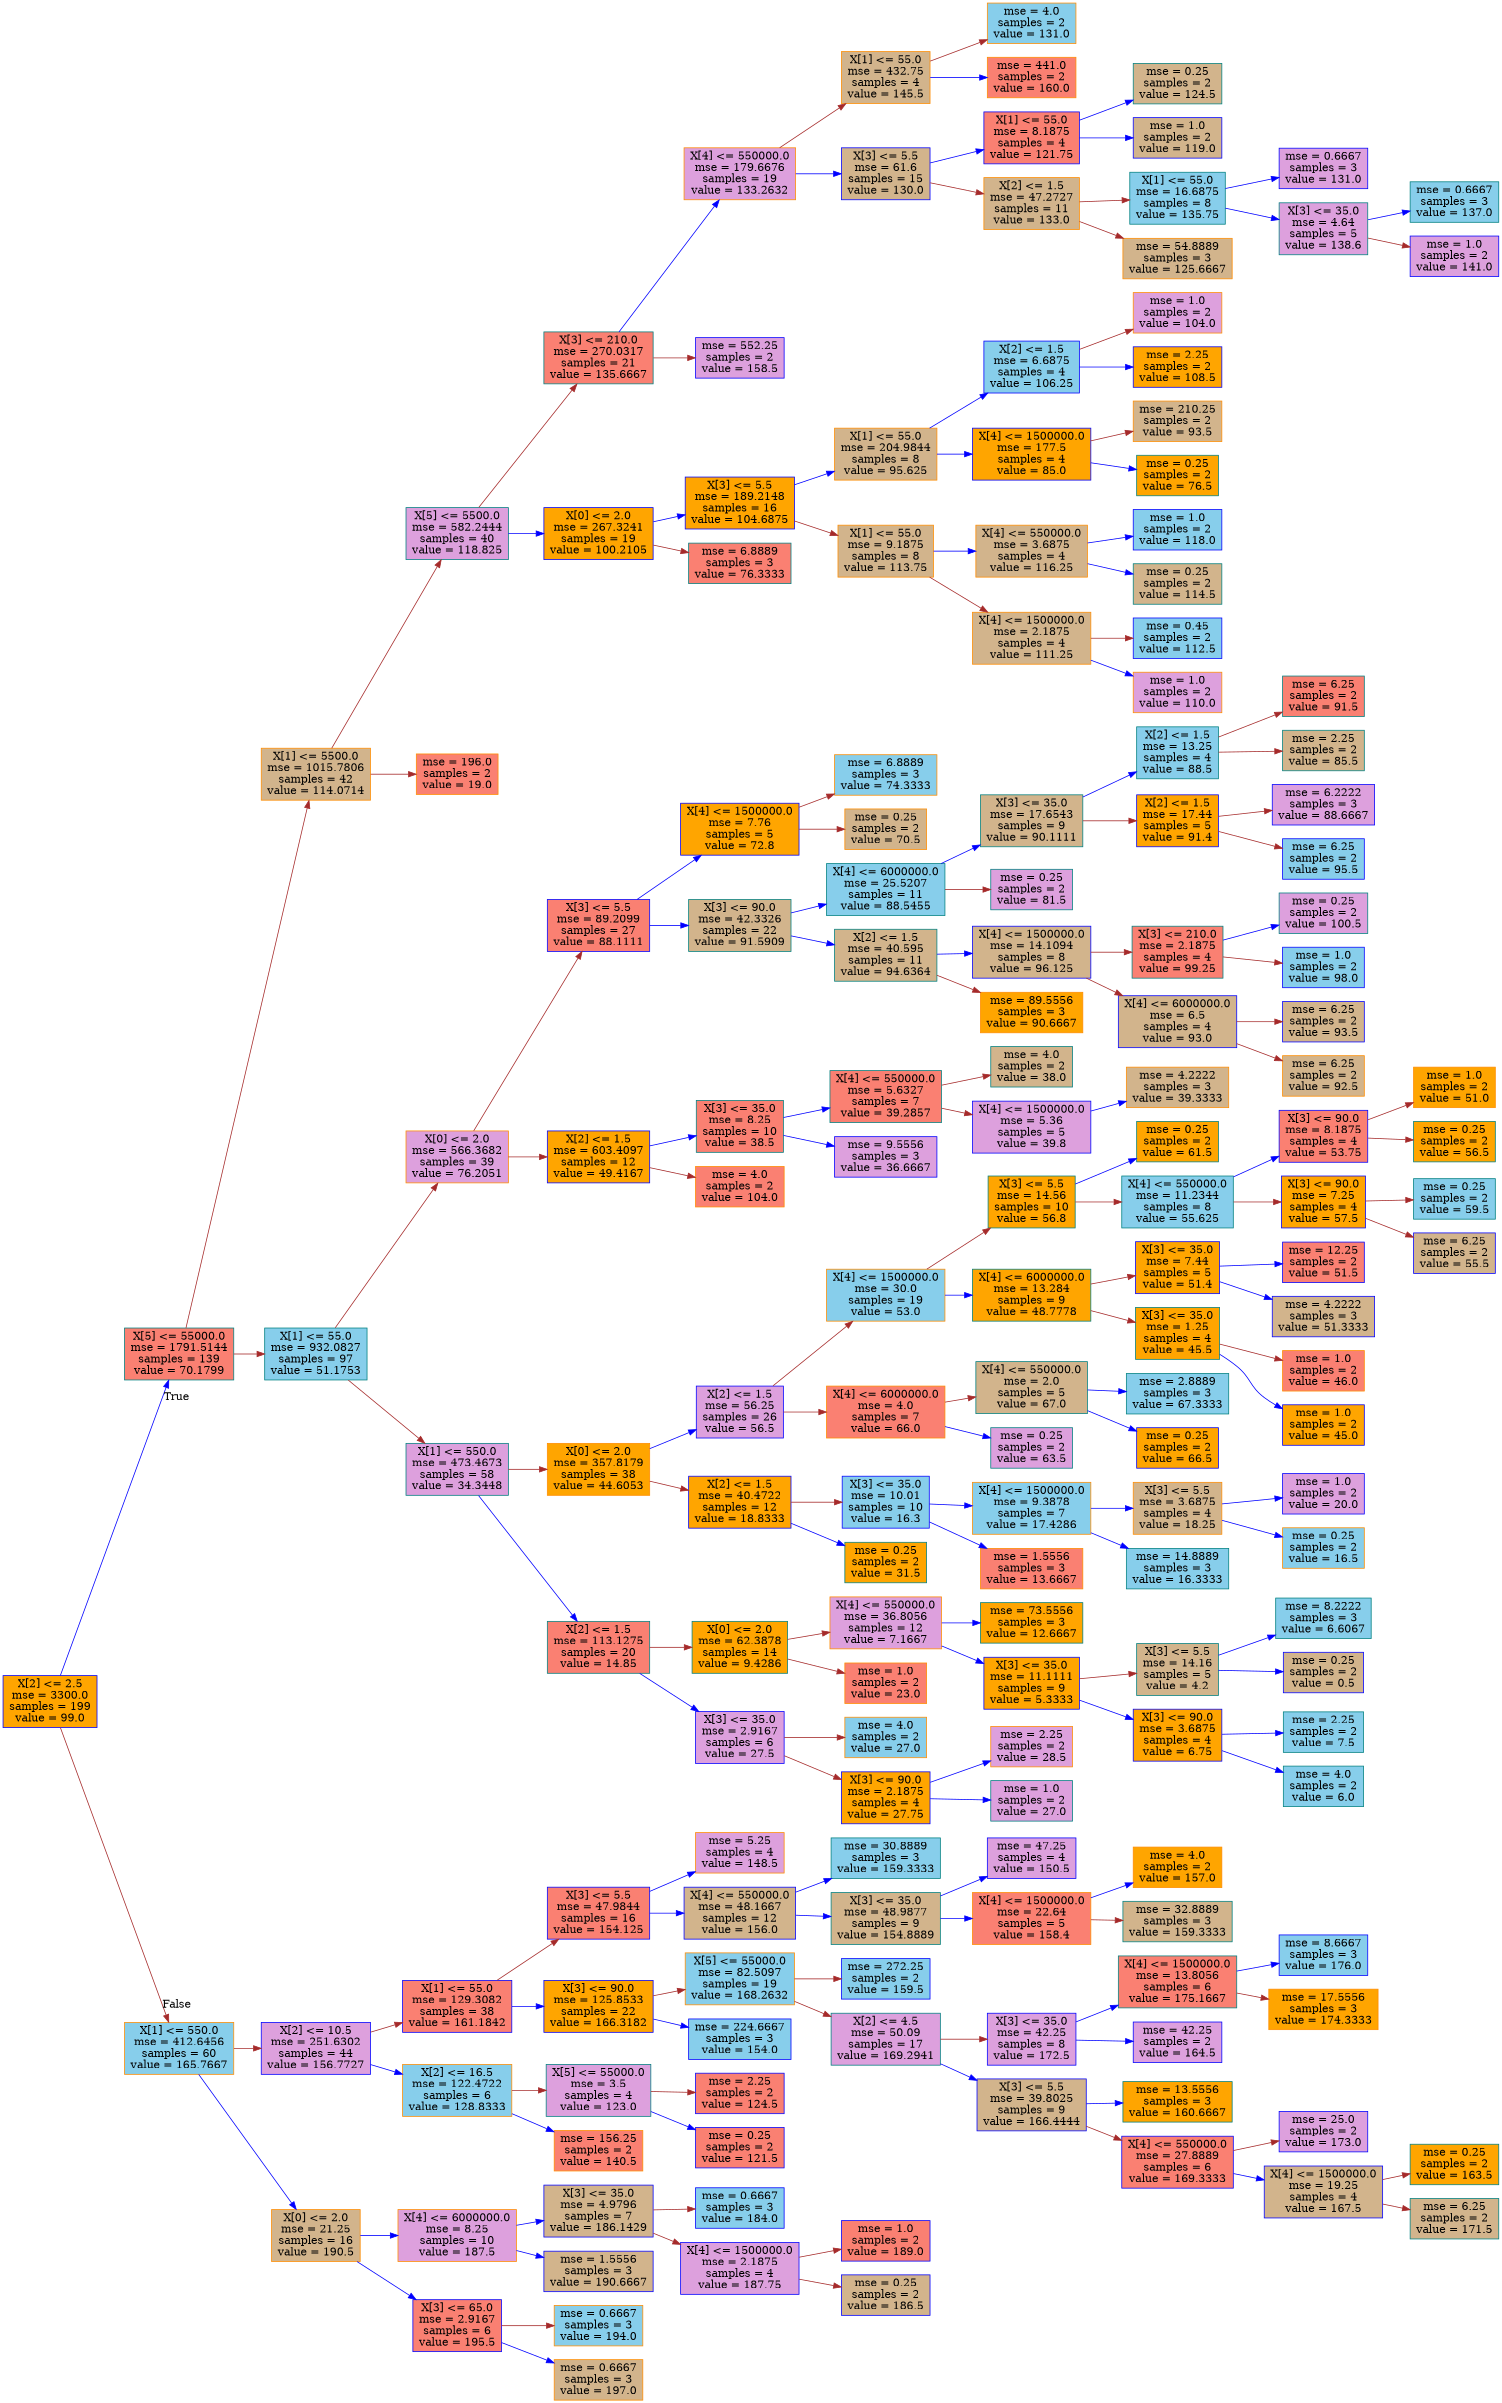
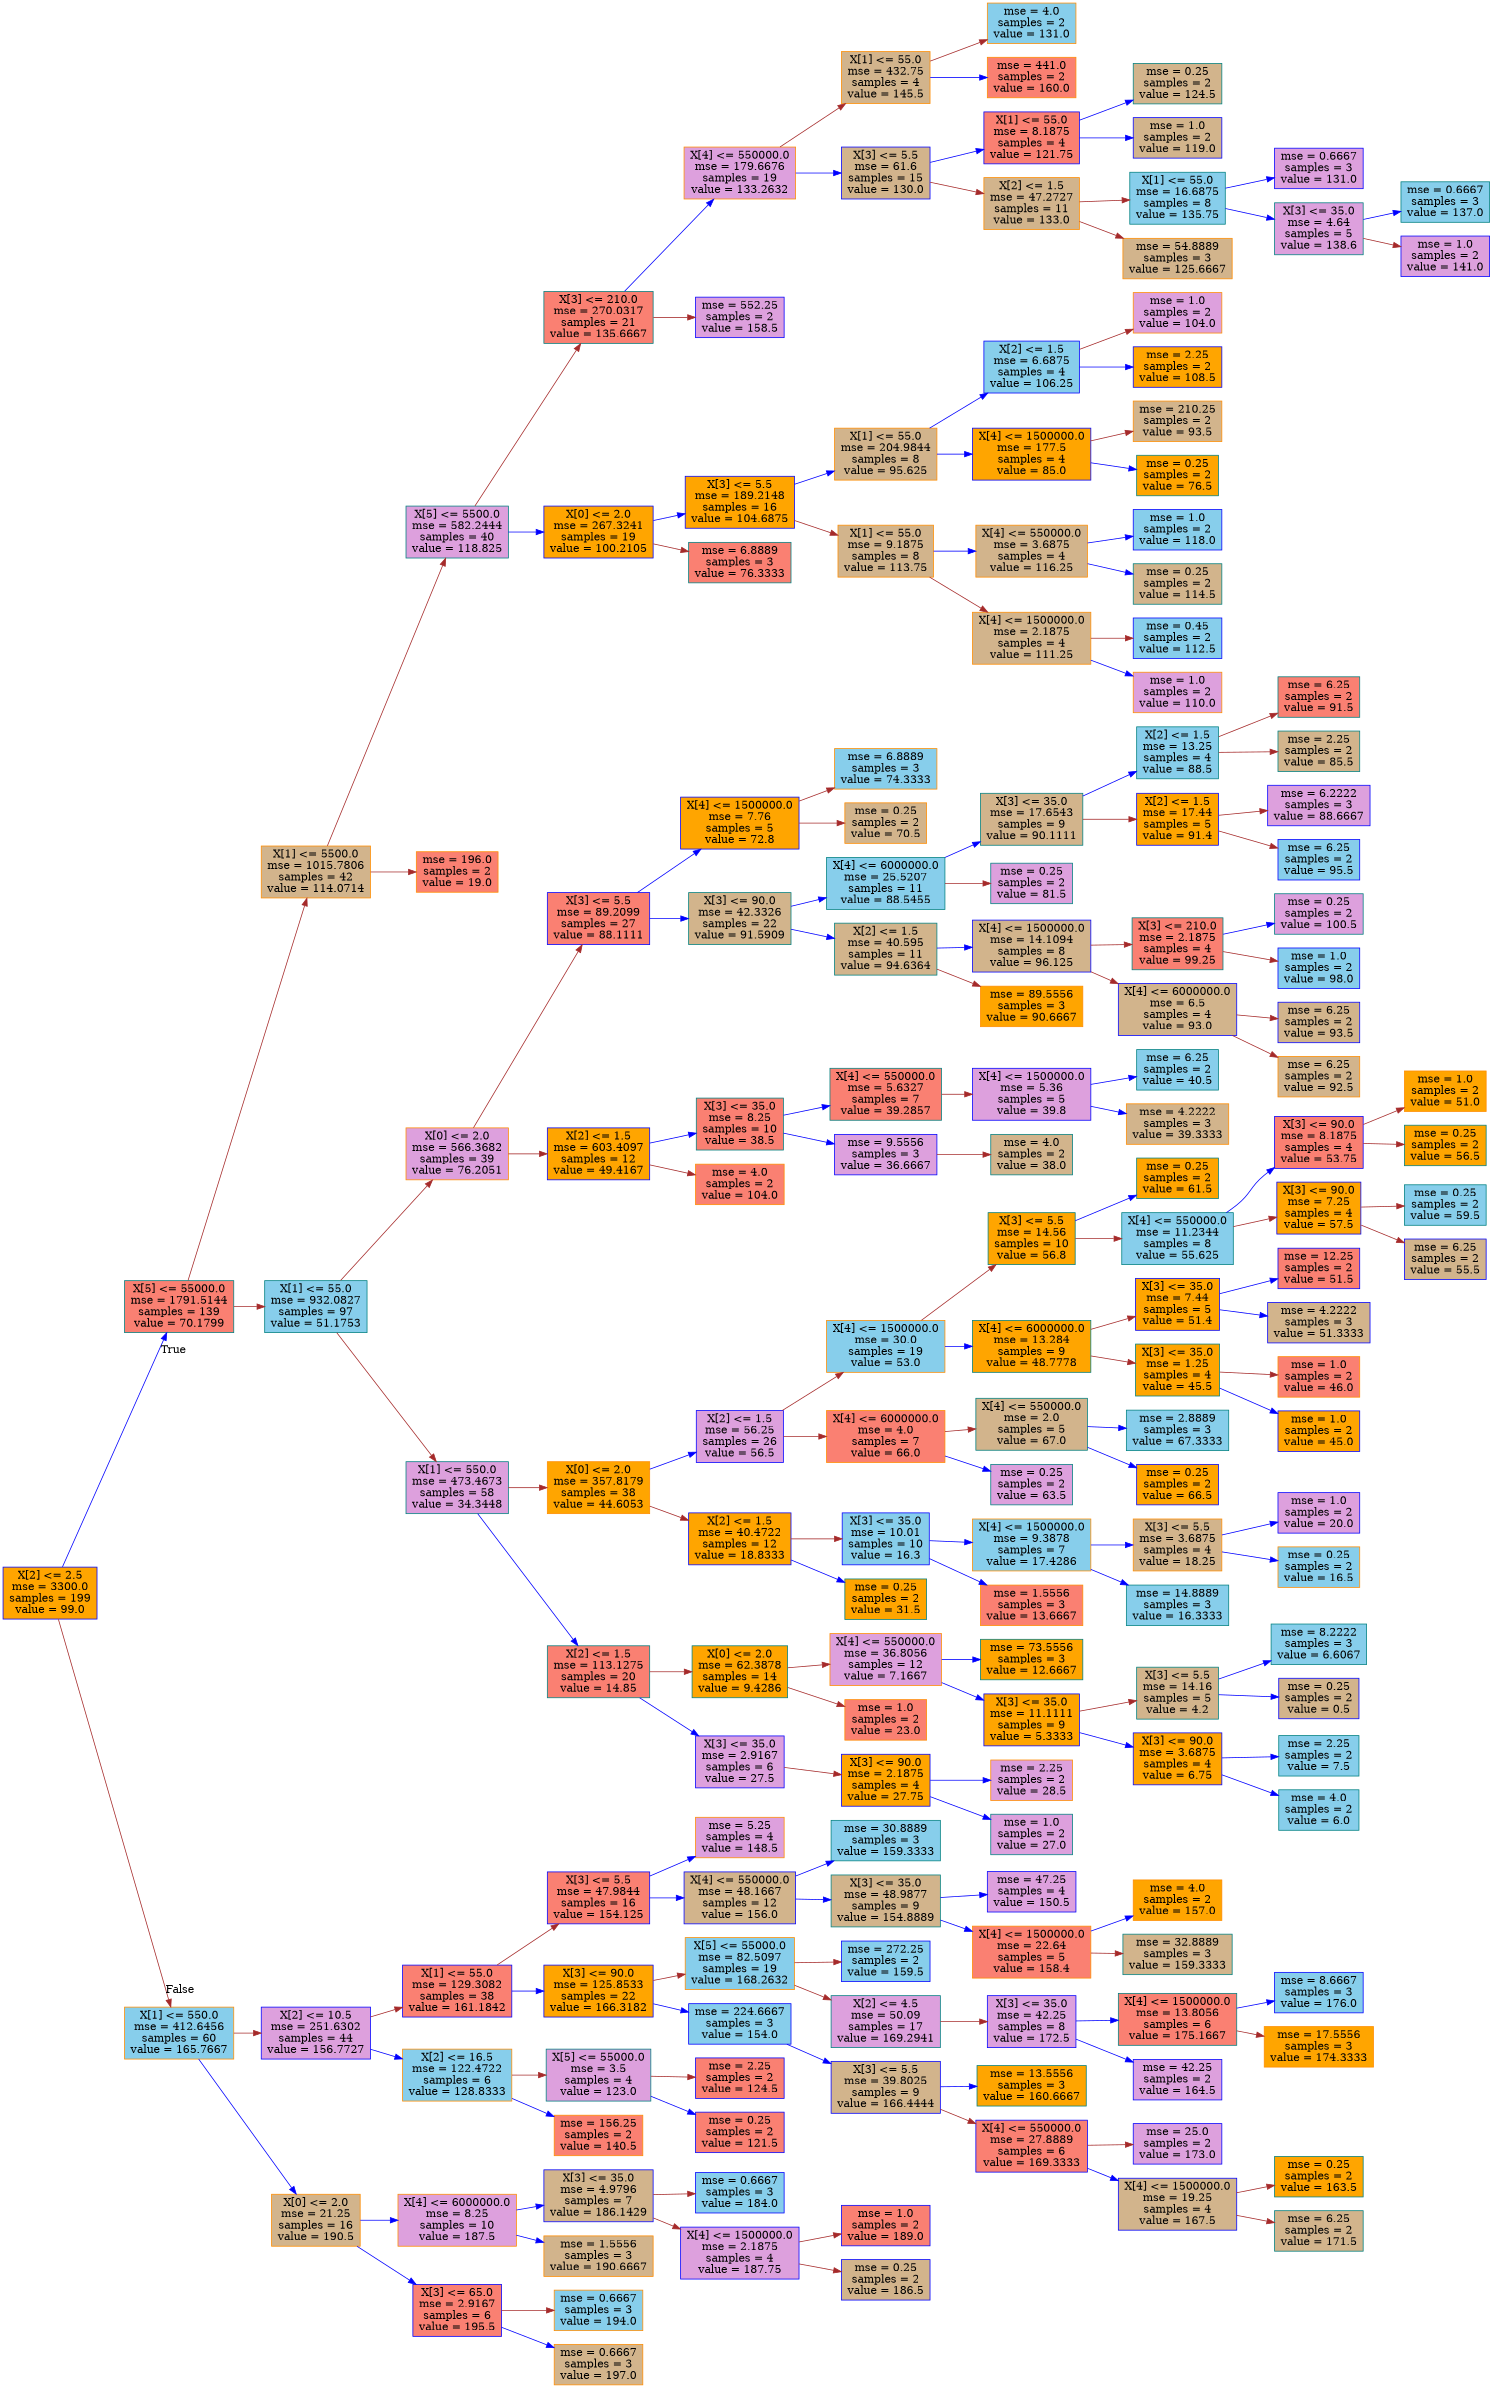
none -> (1178, 1070)
(962, 1081) -> (960, 1155)
(886, 1737) -> none
(955, 2070) -> (805, 2052)
(599, 2271) -> (599, 2256)
